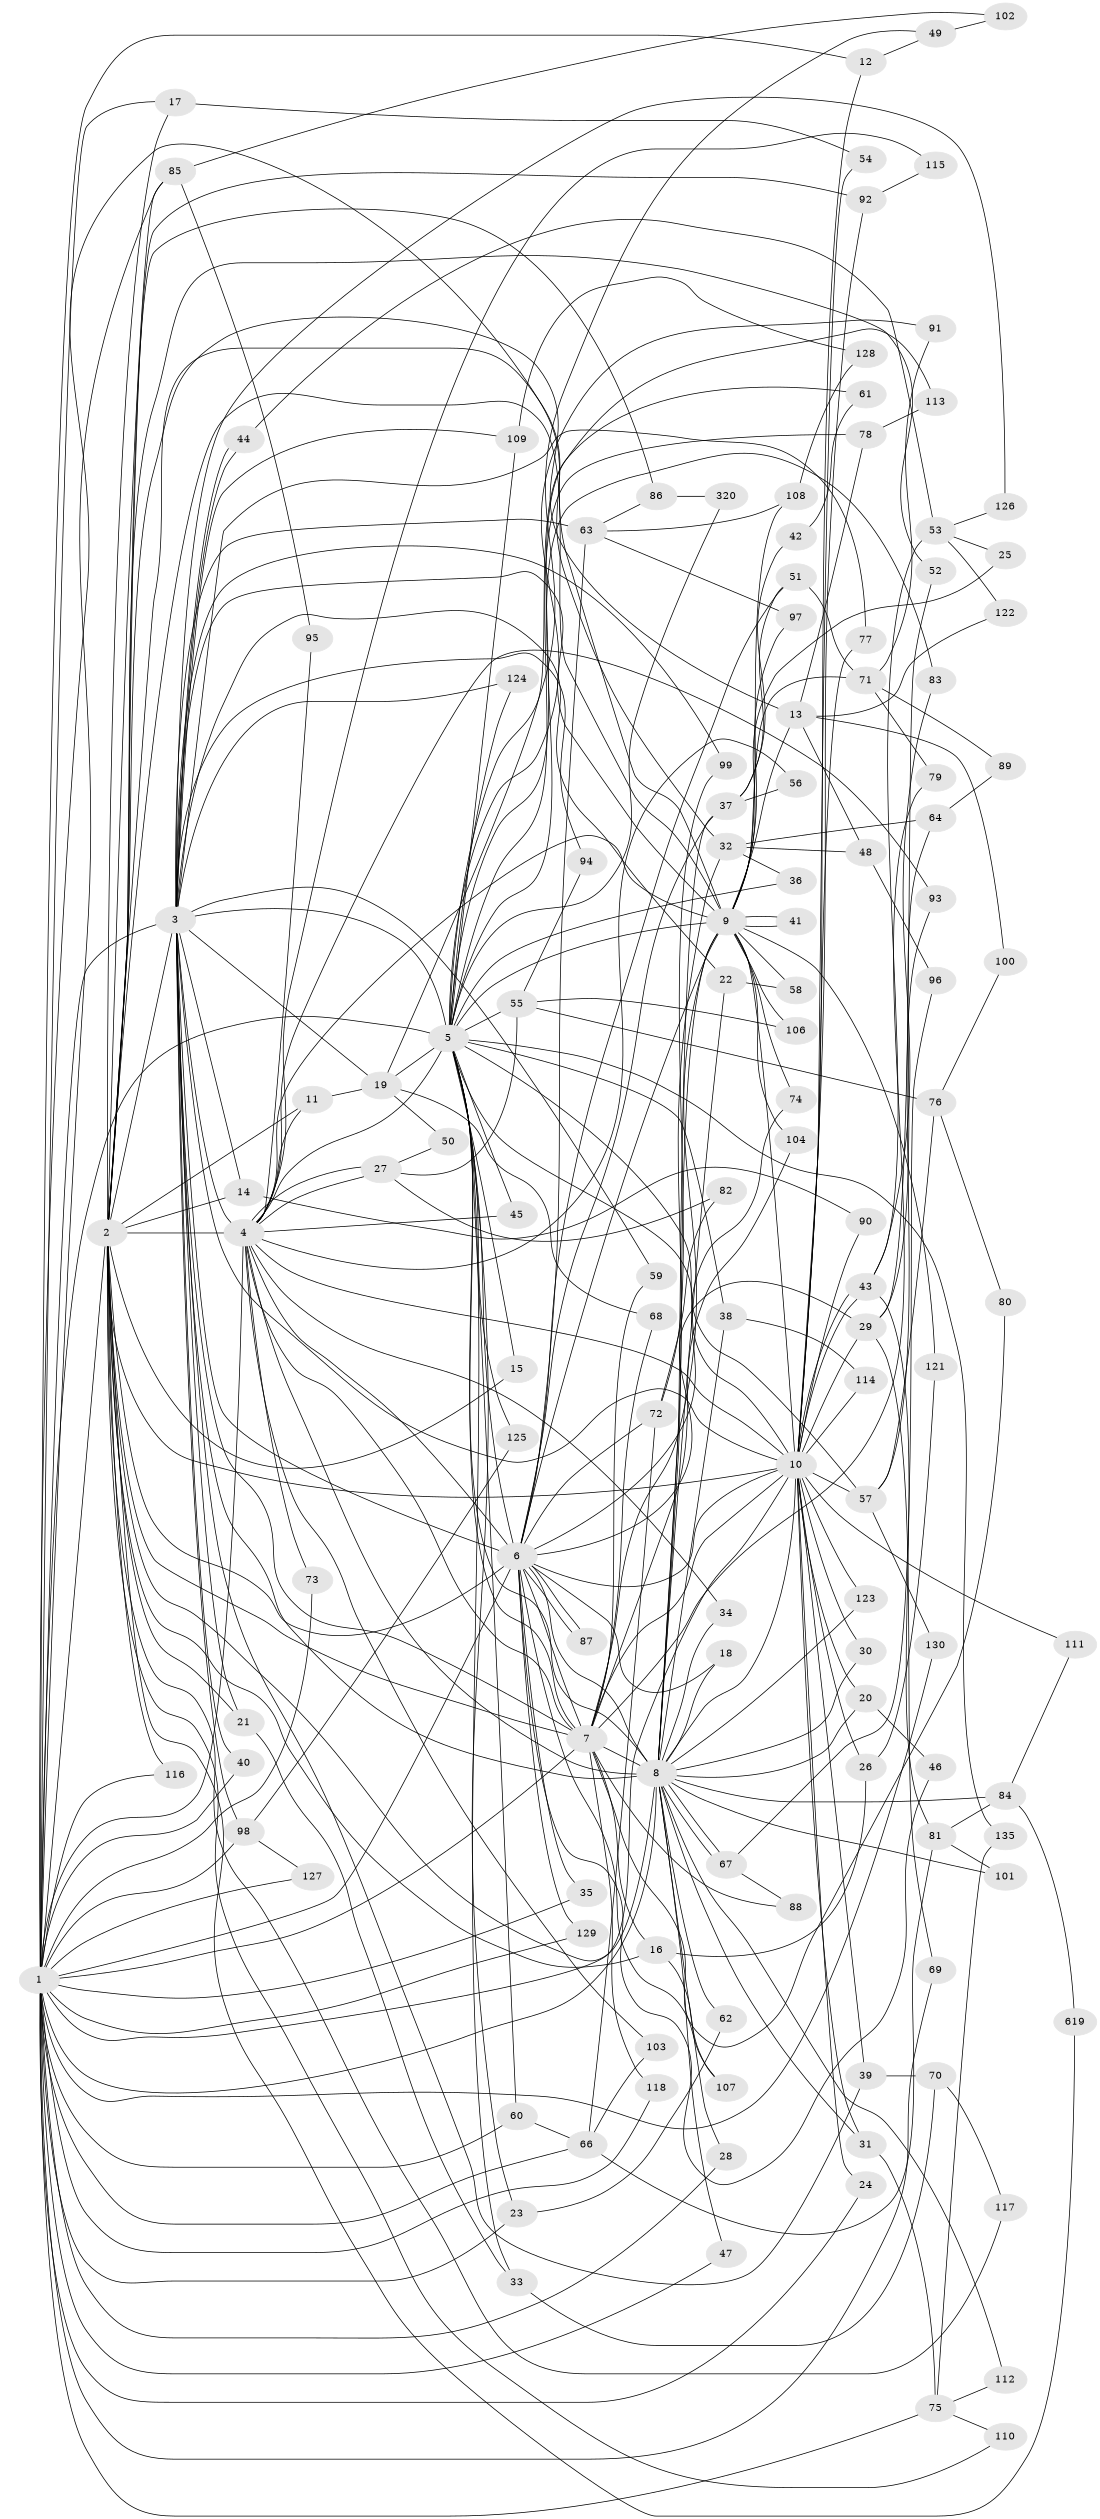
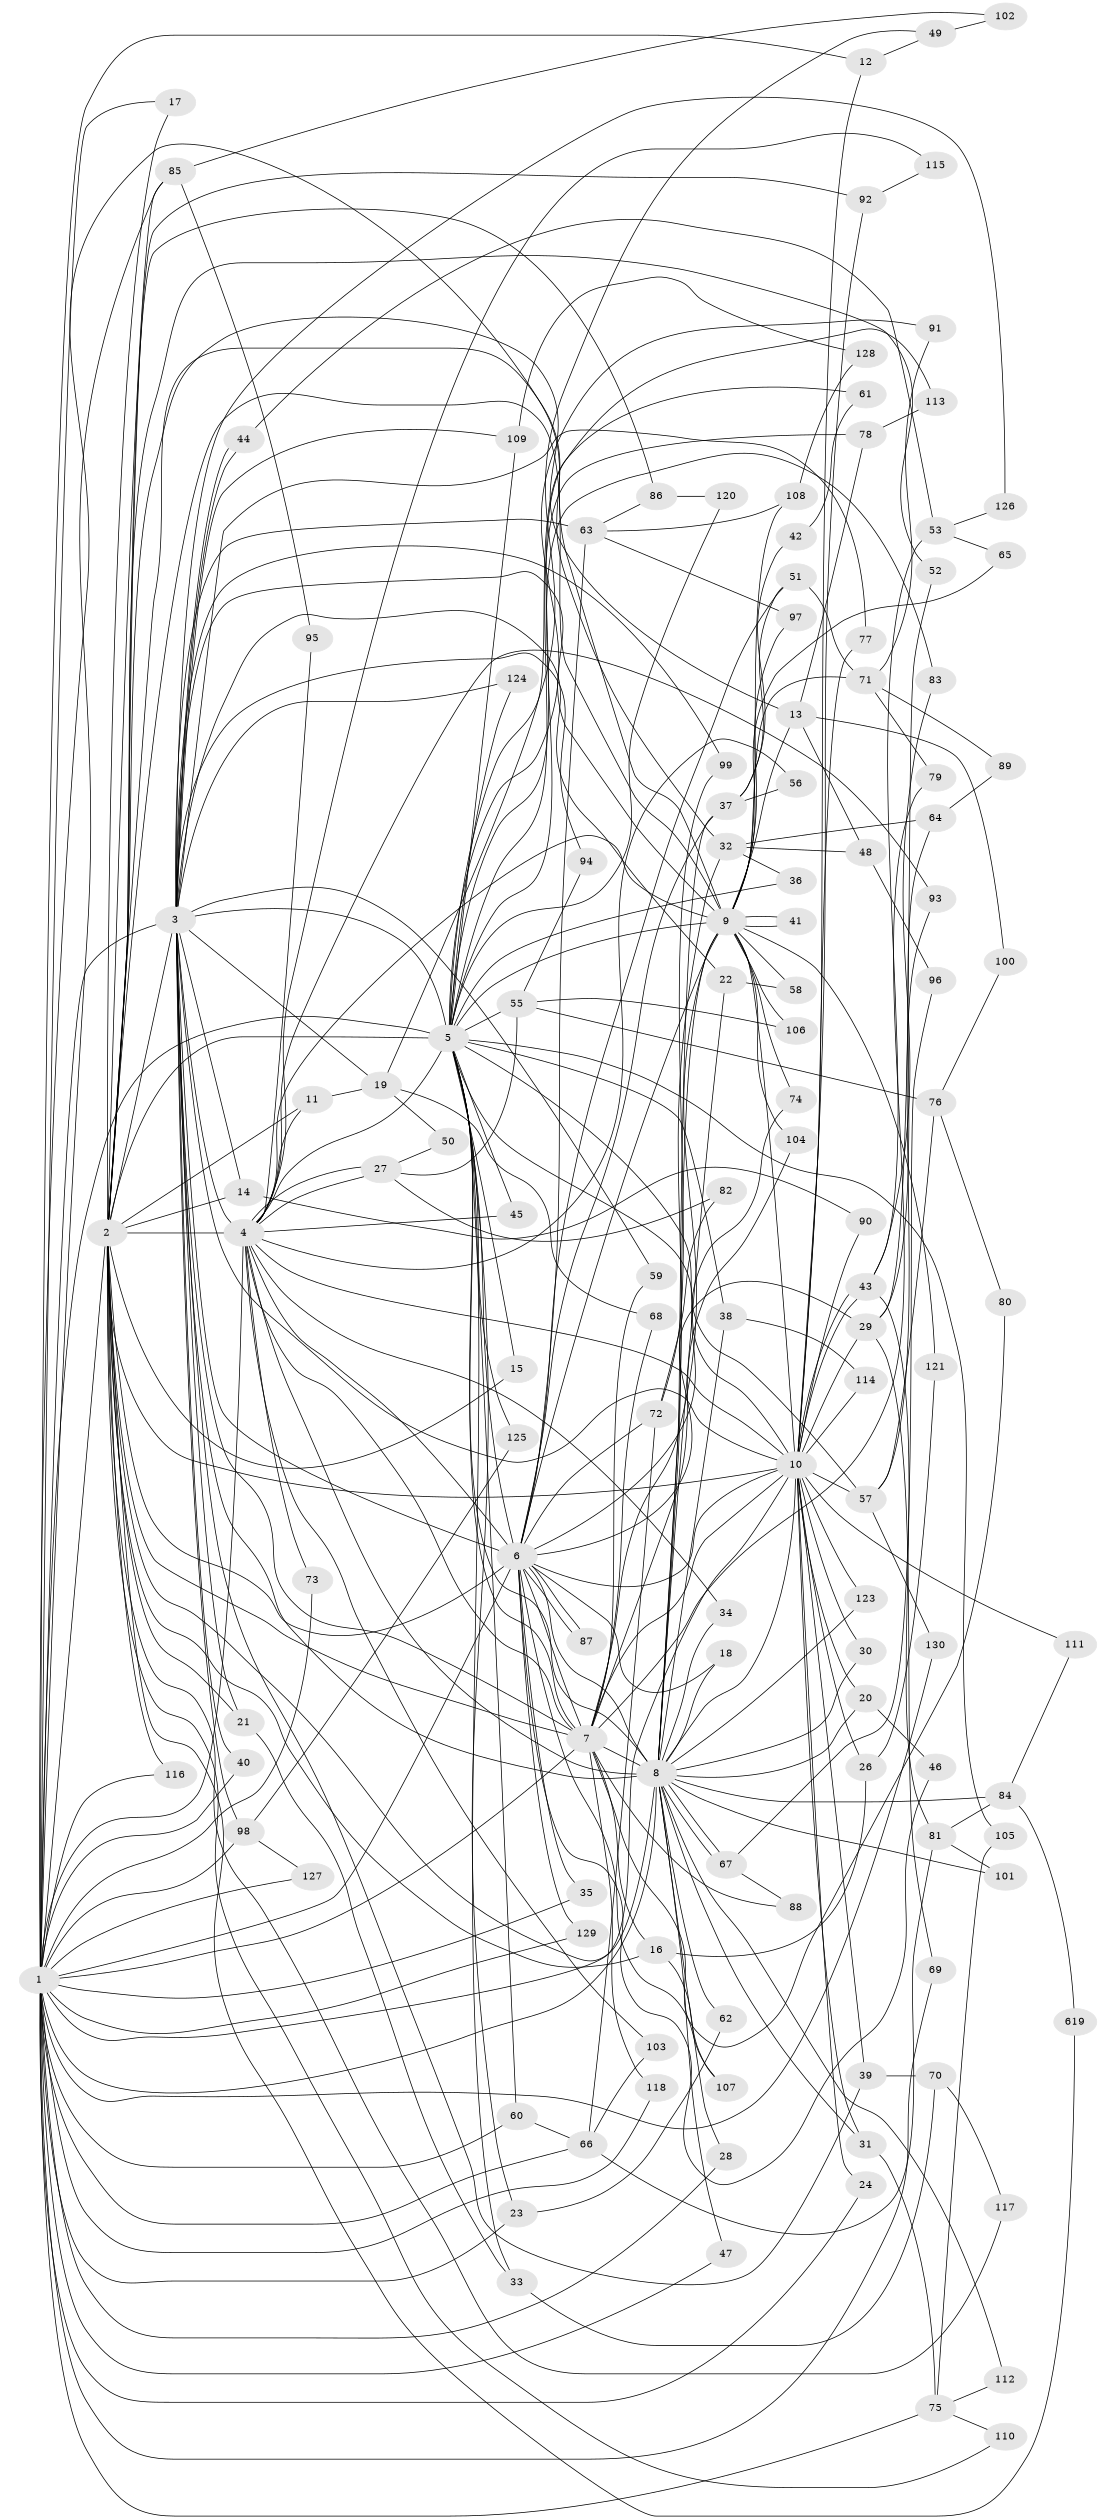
(866, 159) -> none
(726, 496) -> (726, 496)
(1006, 555) -> (1006, 555)
(1006, 613) -> none
(415, 1062) -> (215, 1042)
(1006, 1836) -> (1006, 1836)
